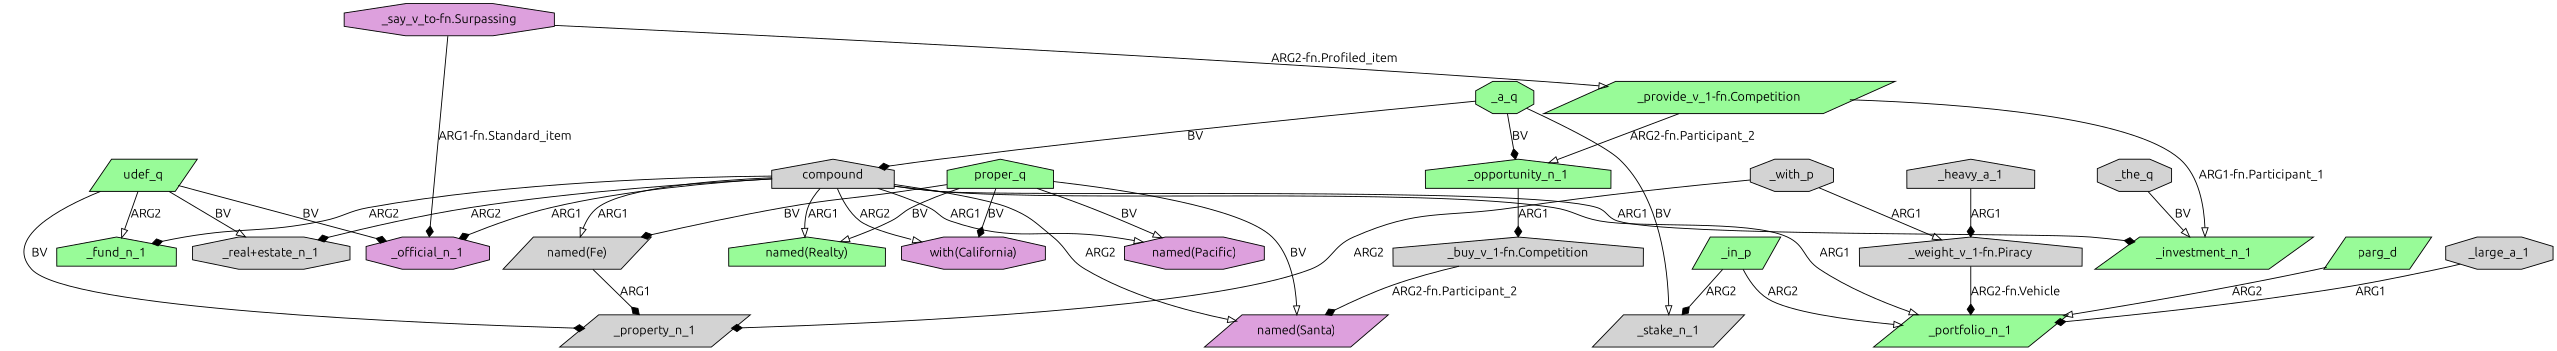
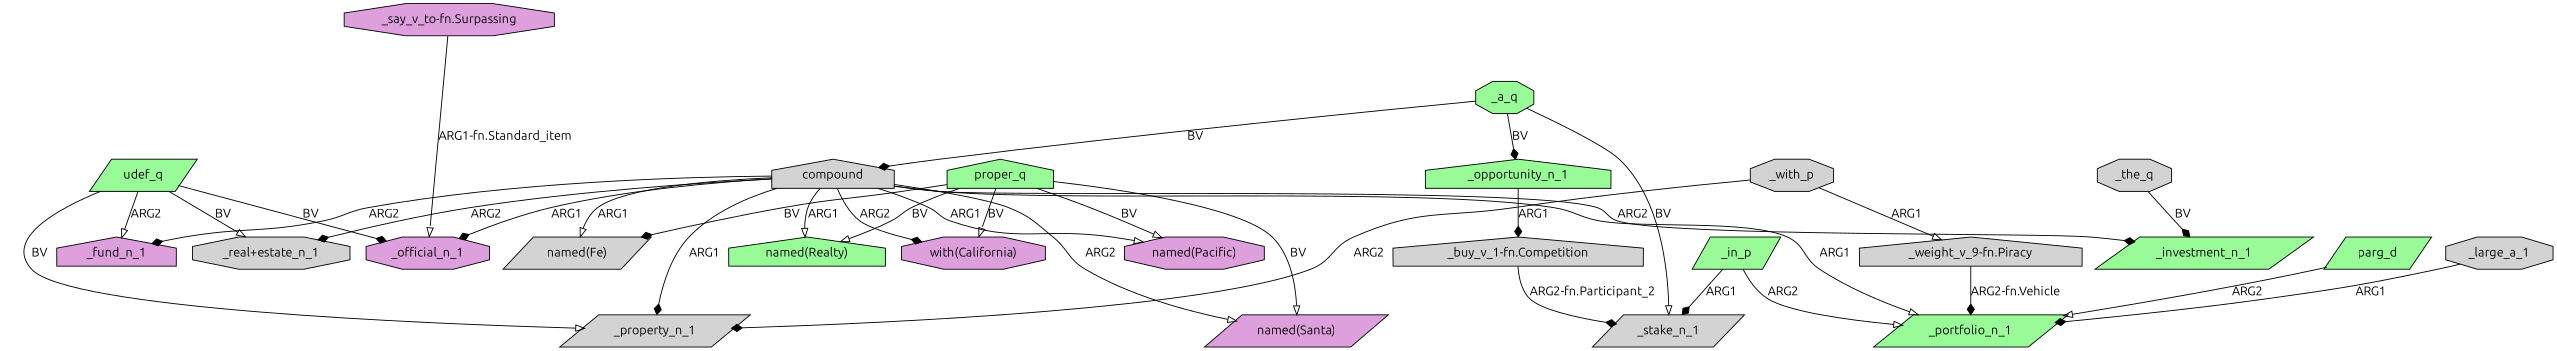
(1719, 97) -> none
(439, 131) -> (439, 131)
(1971, 175) -> none
(989, 208) -> (989, 208)
(2166, 211) -> (2166, 211)
(1633, 214) -> (1633, 214)
(866, 225) -> (866, 225)
(117, 253) -> (117, 253)
(1971, 253) -> (1971, 253)
(1396, 284) -> (1549, 309)
(612, 288) -> (696, 231)
(1722, 292) -> (1722, 292)
(241, 310) -> (241, 310)
